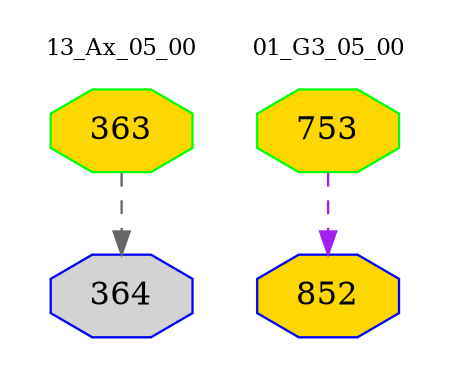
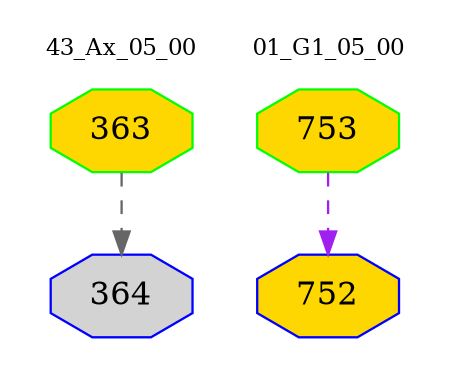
(122, 49) -> (122, 49)
(329, 49) -> (329, 49)
(328, 296) -> (328, 296)
